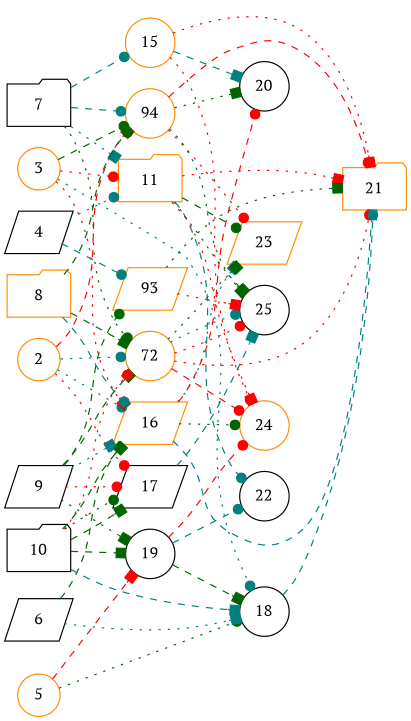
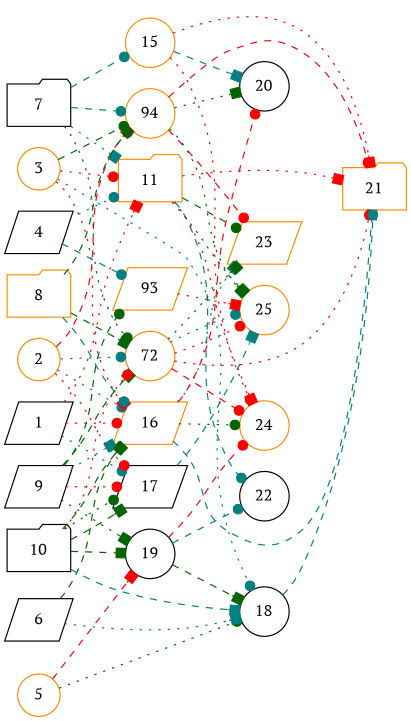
(223, 192) -> (223, 192)
(247, 203) -> none
(264, 310) -> (264, 310)
none -> (39, 423)
